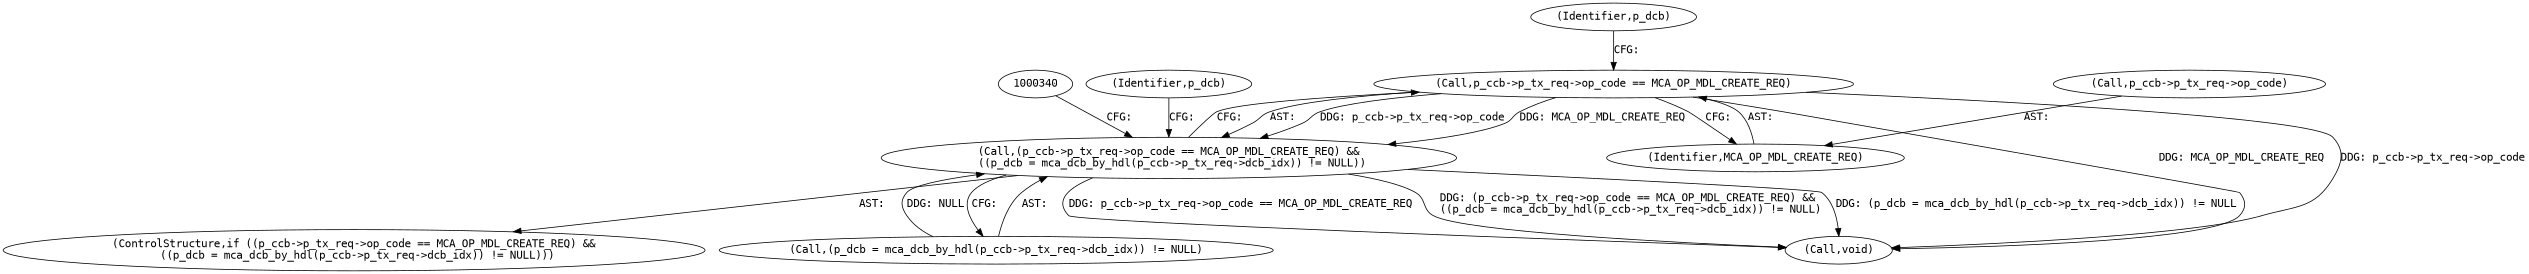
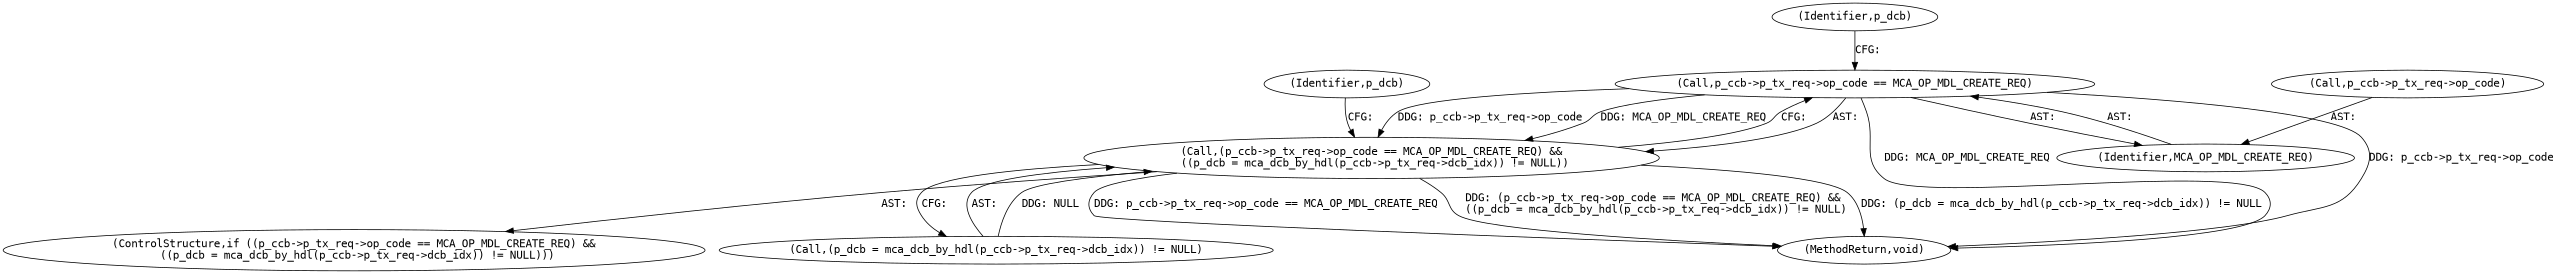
(1036, 84) -> none
(1722, 118) -> (2046, 118)
(1839, 250) -> (1864, 250)
